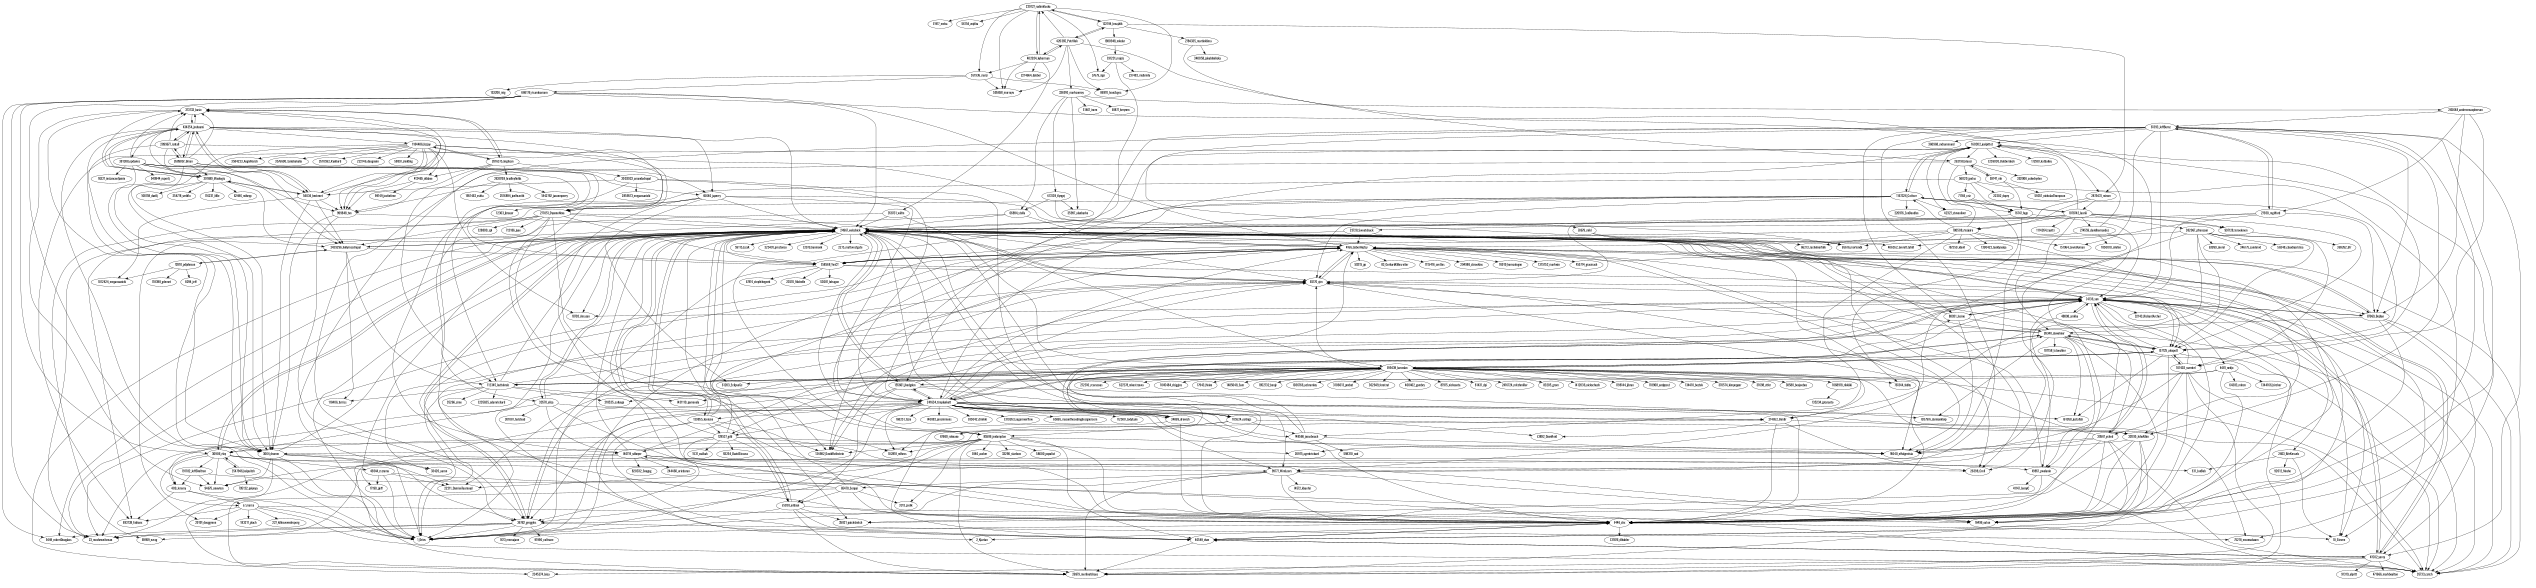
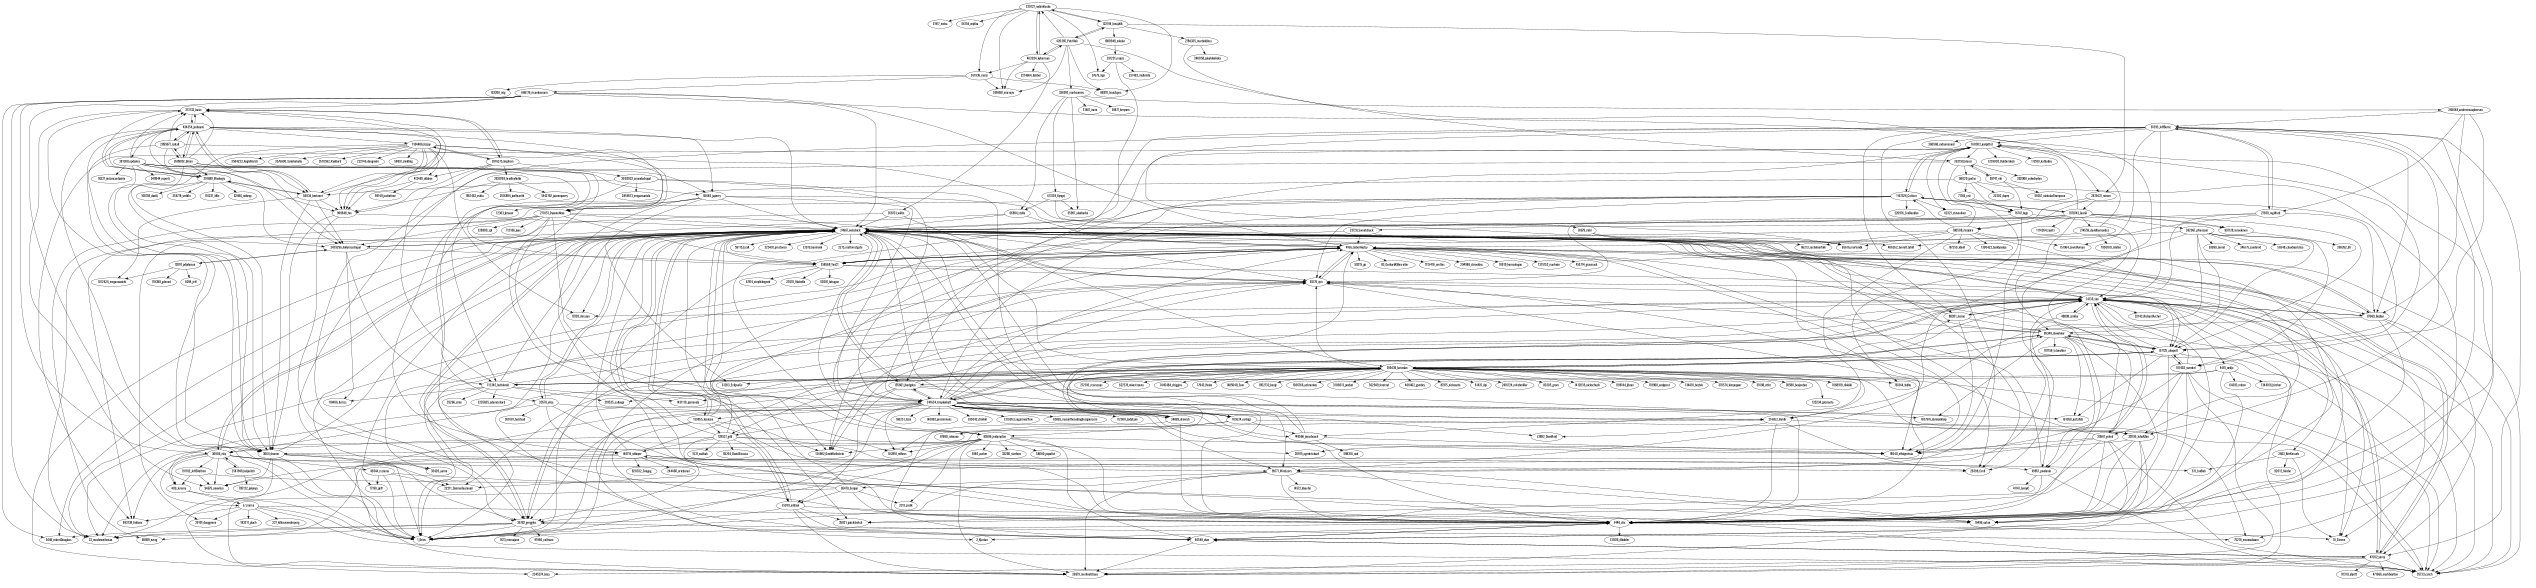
(1833, 393) -> (1623, 373)
(157, 505) -> (159, 470)
